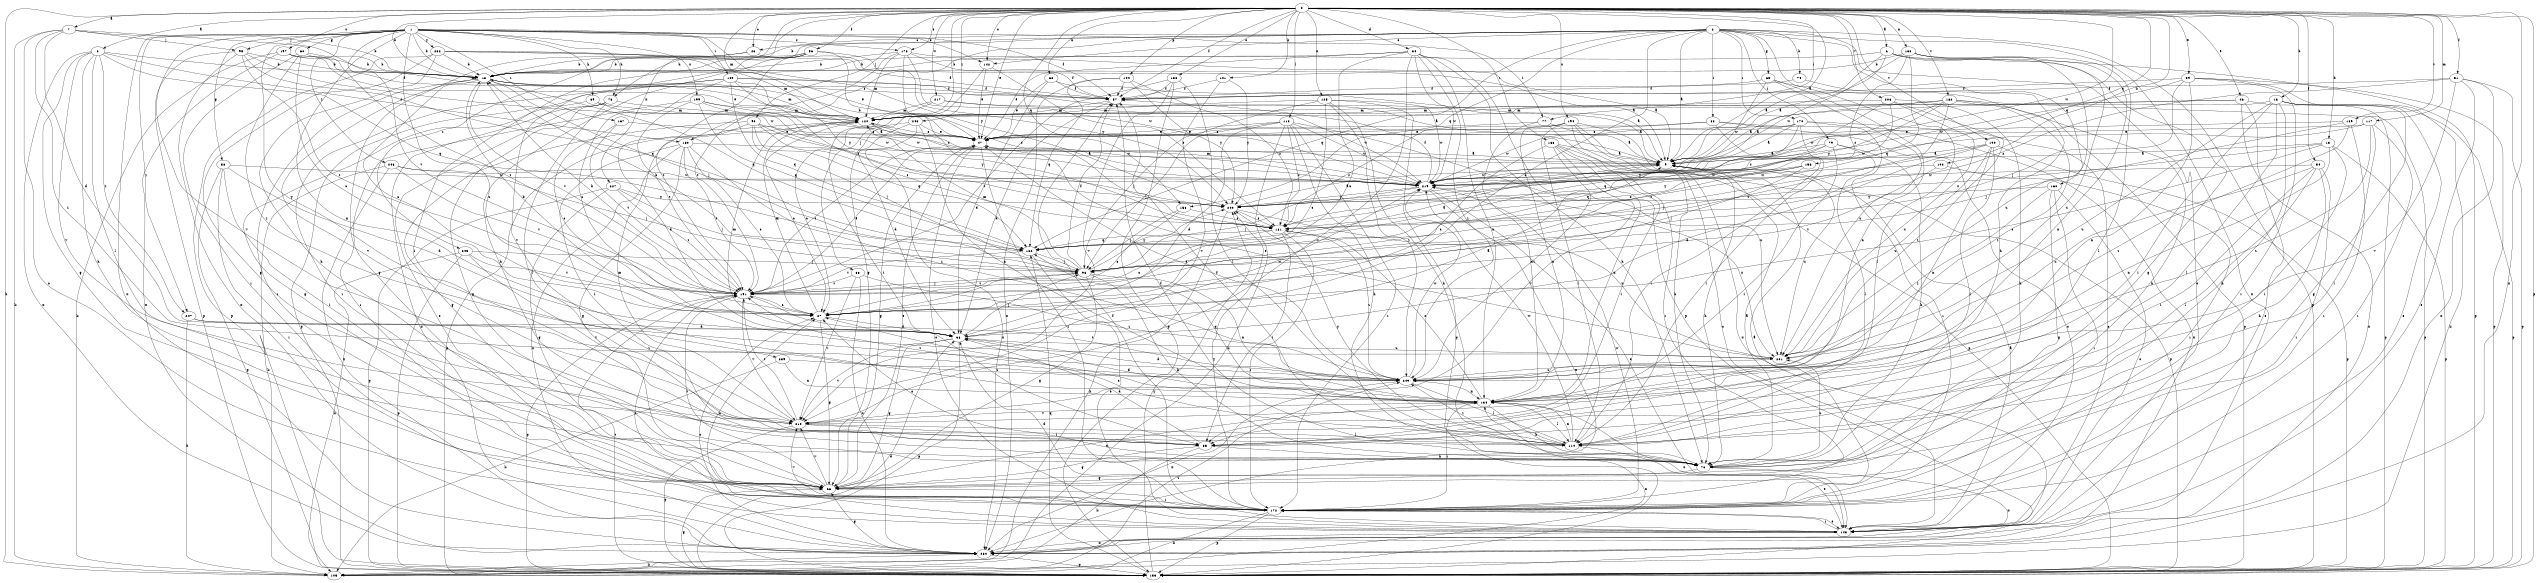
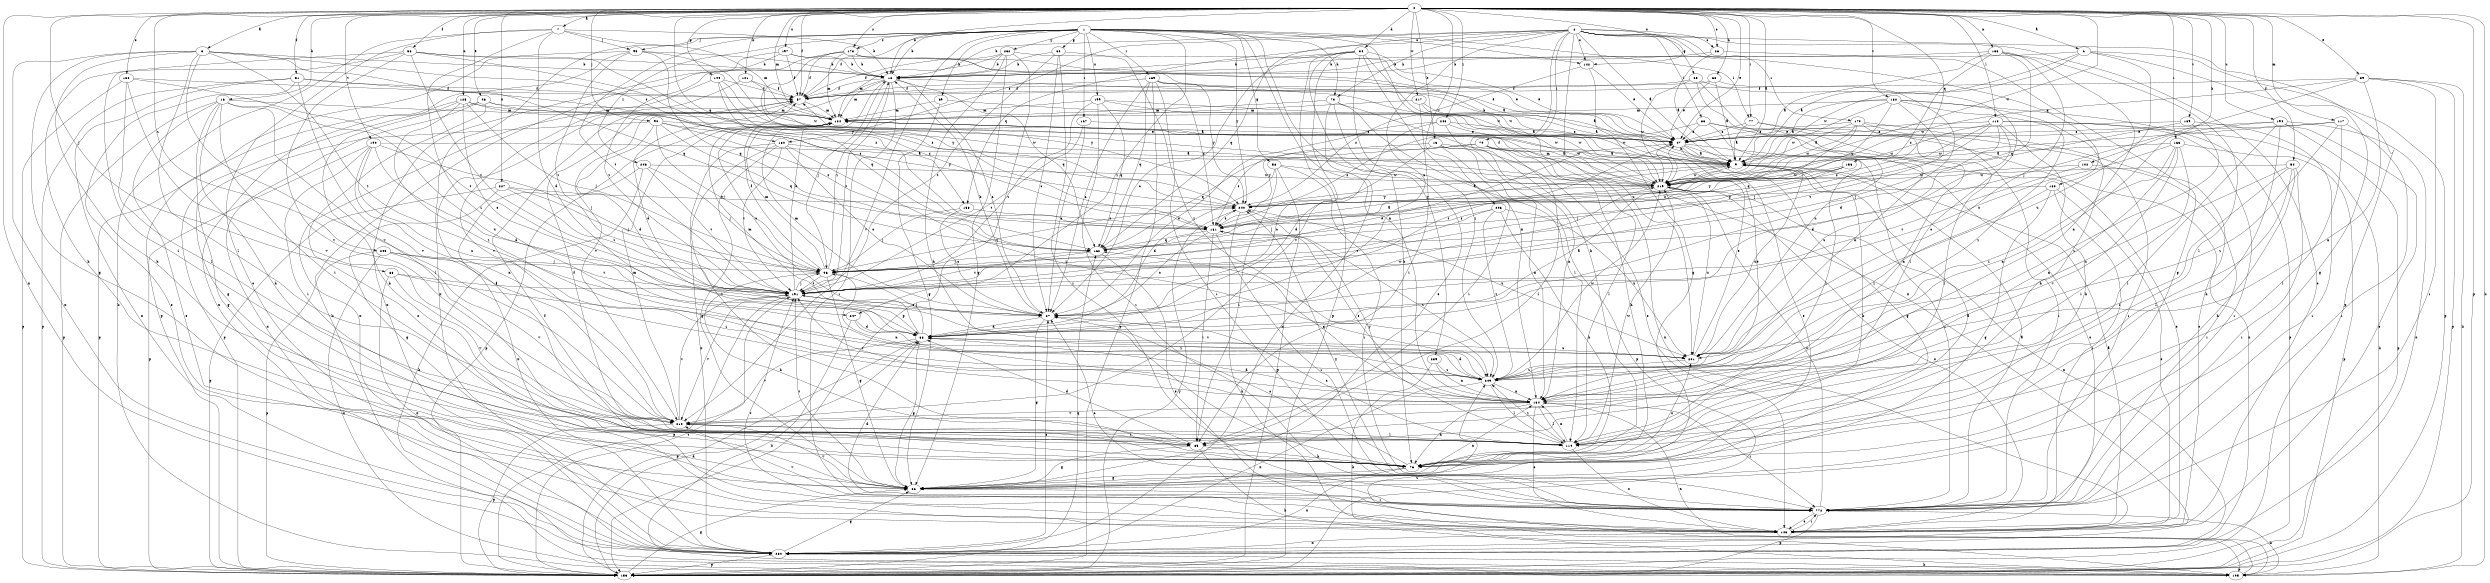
(1799, 78) -> none
(1378, 109) -> none
(657, 175) -> (837, 175)
(473, 294) -> (1439, 294)
(1274, 511) -> (1819, 511)
